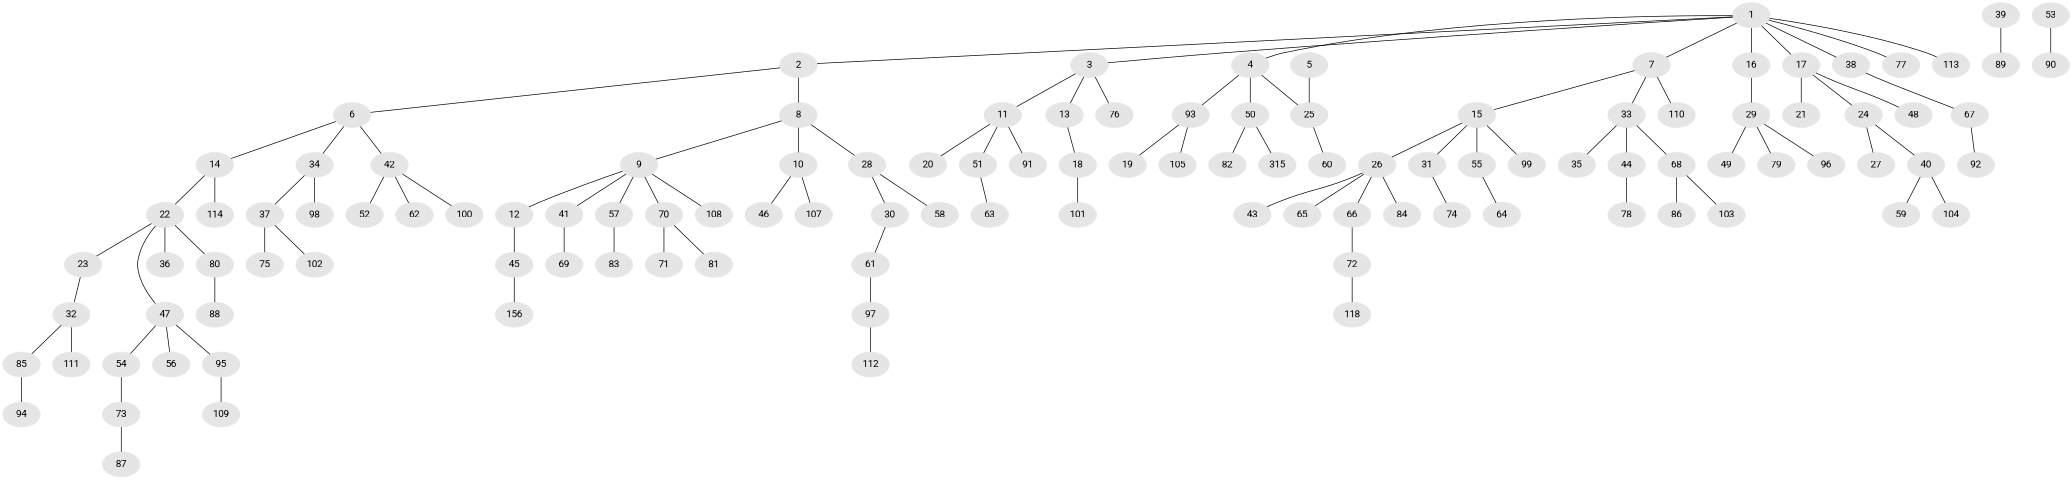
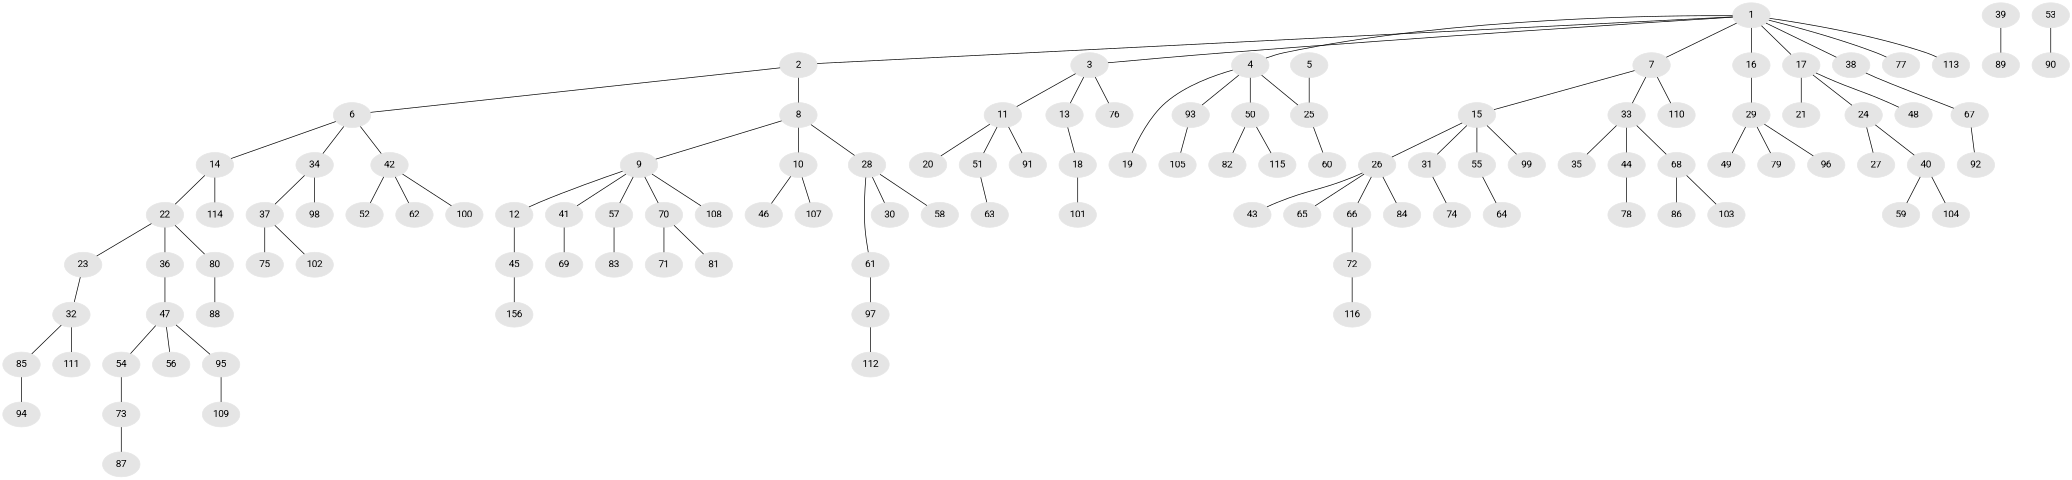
(1159, 140) -> (1171, 98)
(1277, 165) -> (1277, 165)
(880, 240) -> (864, 215)
(138, 265) -> (165, 290)
(1352, 315) -> (1352, 315)
